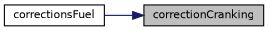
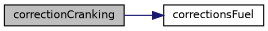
(119, 15) -> (138, 15)
